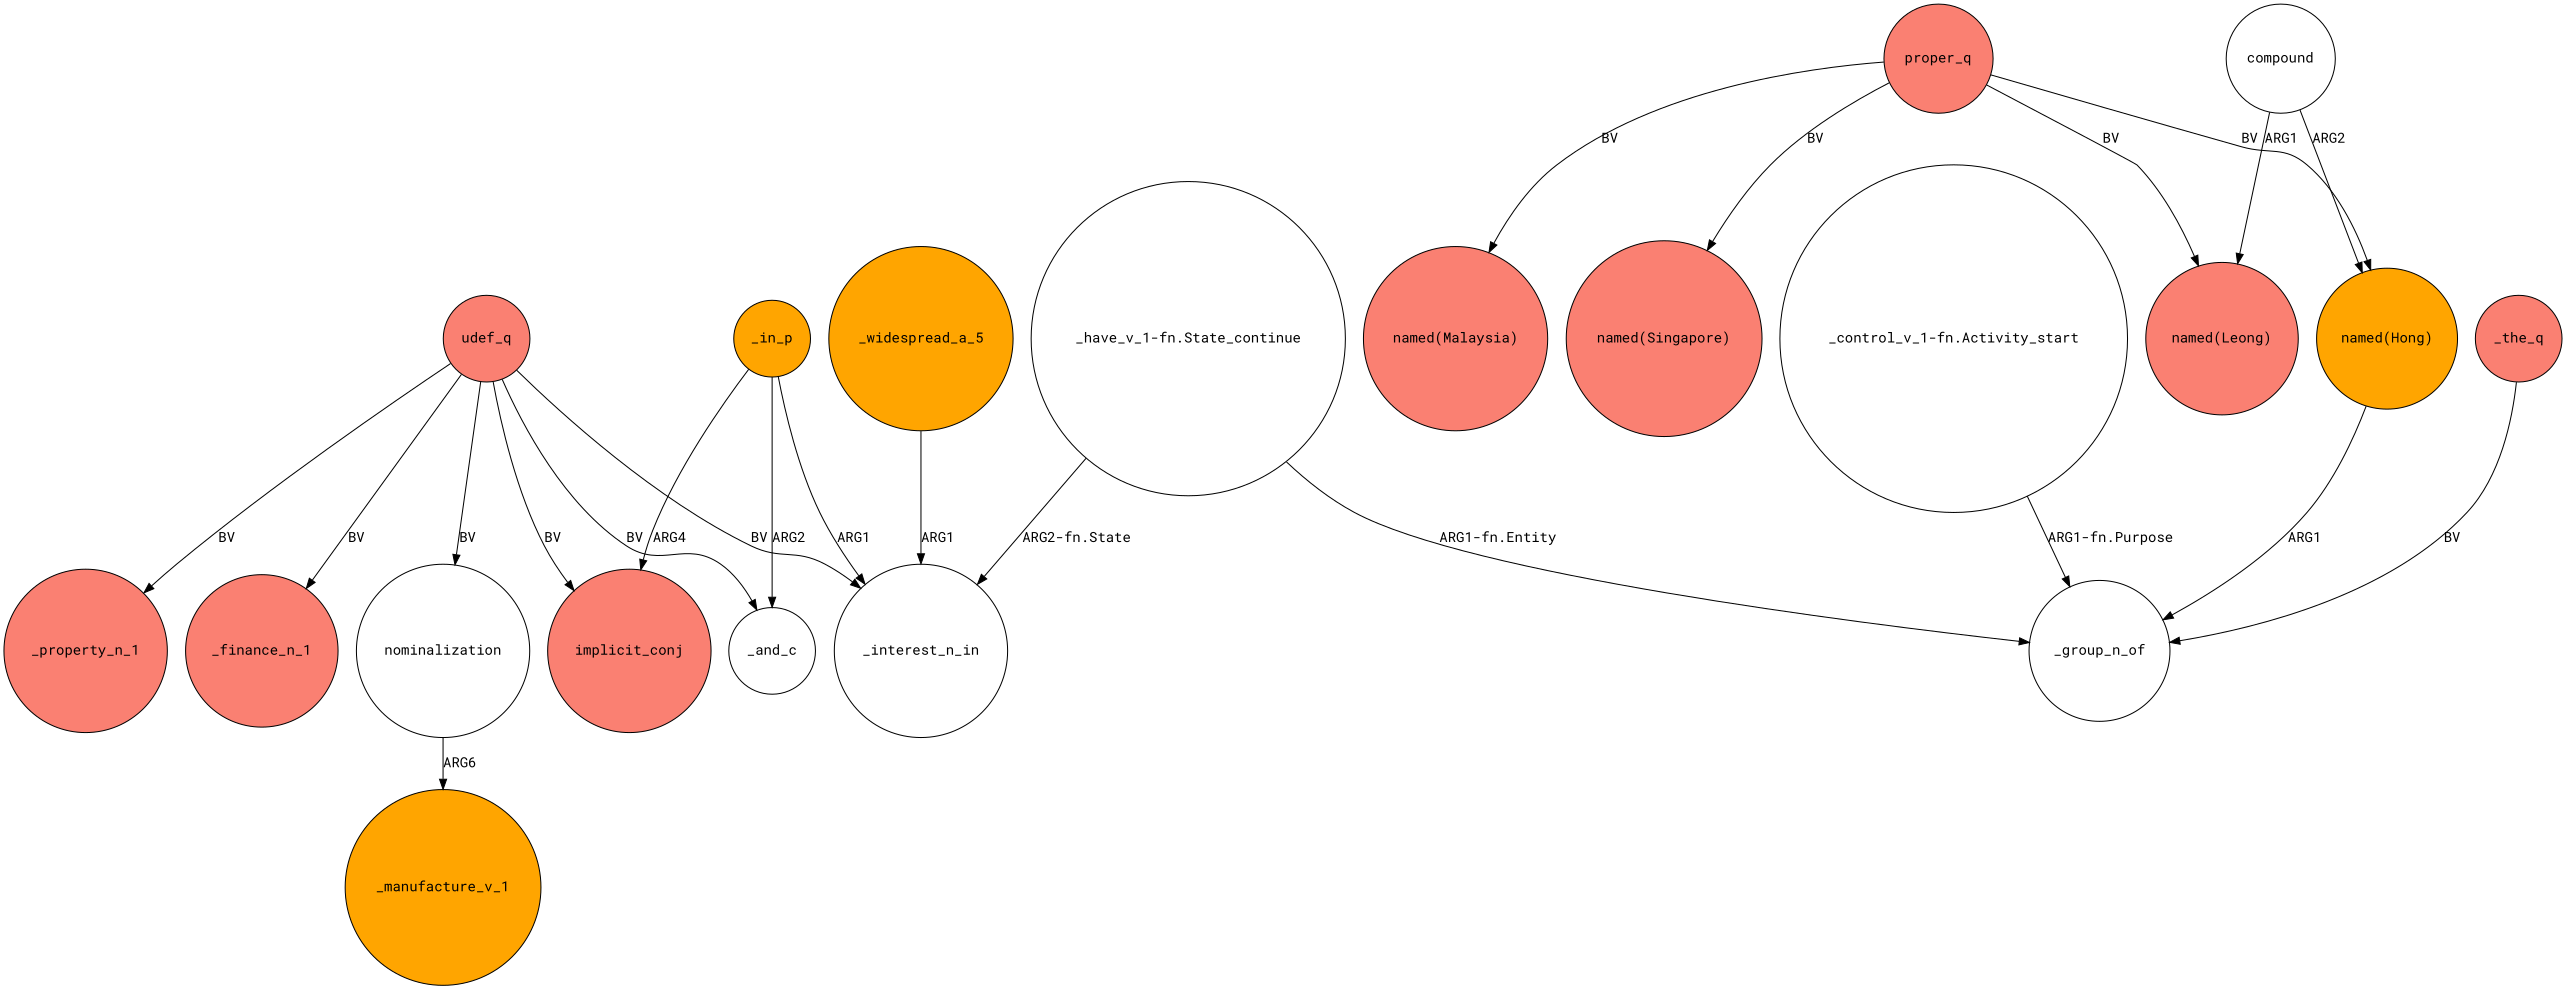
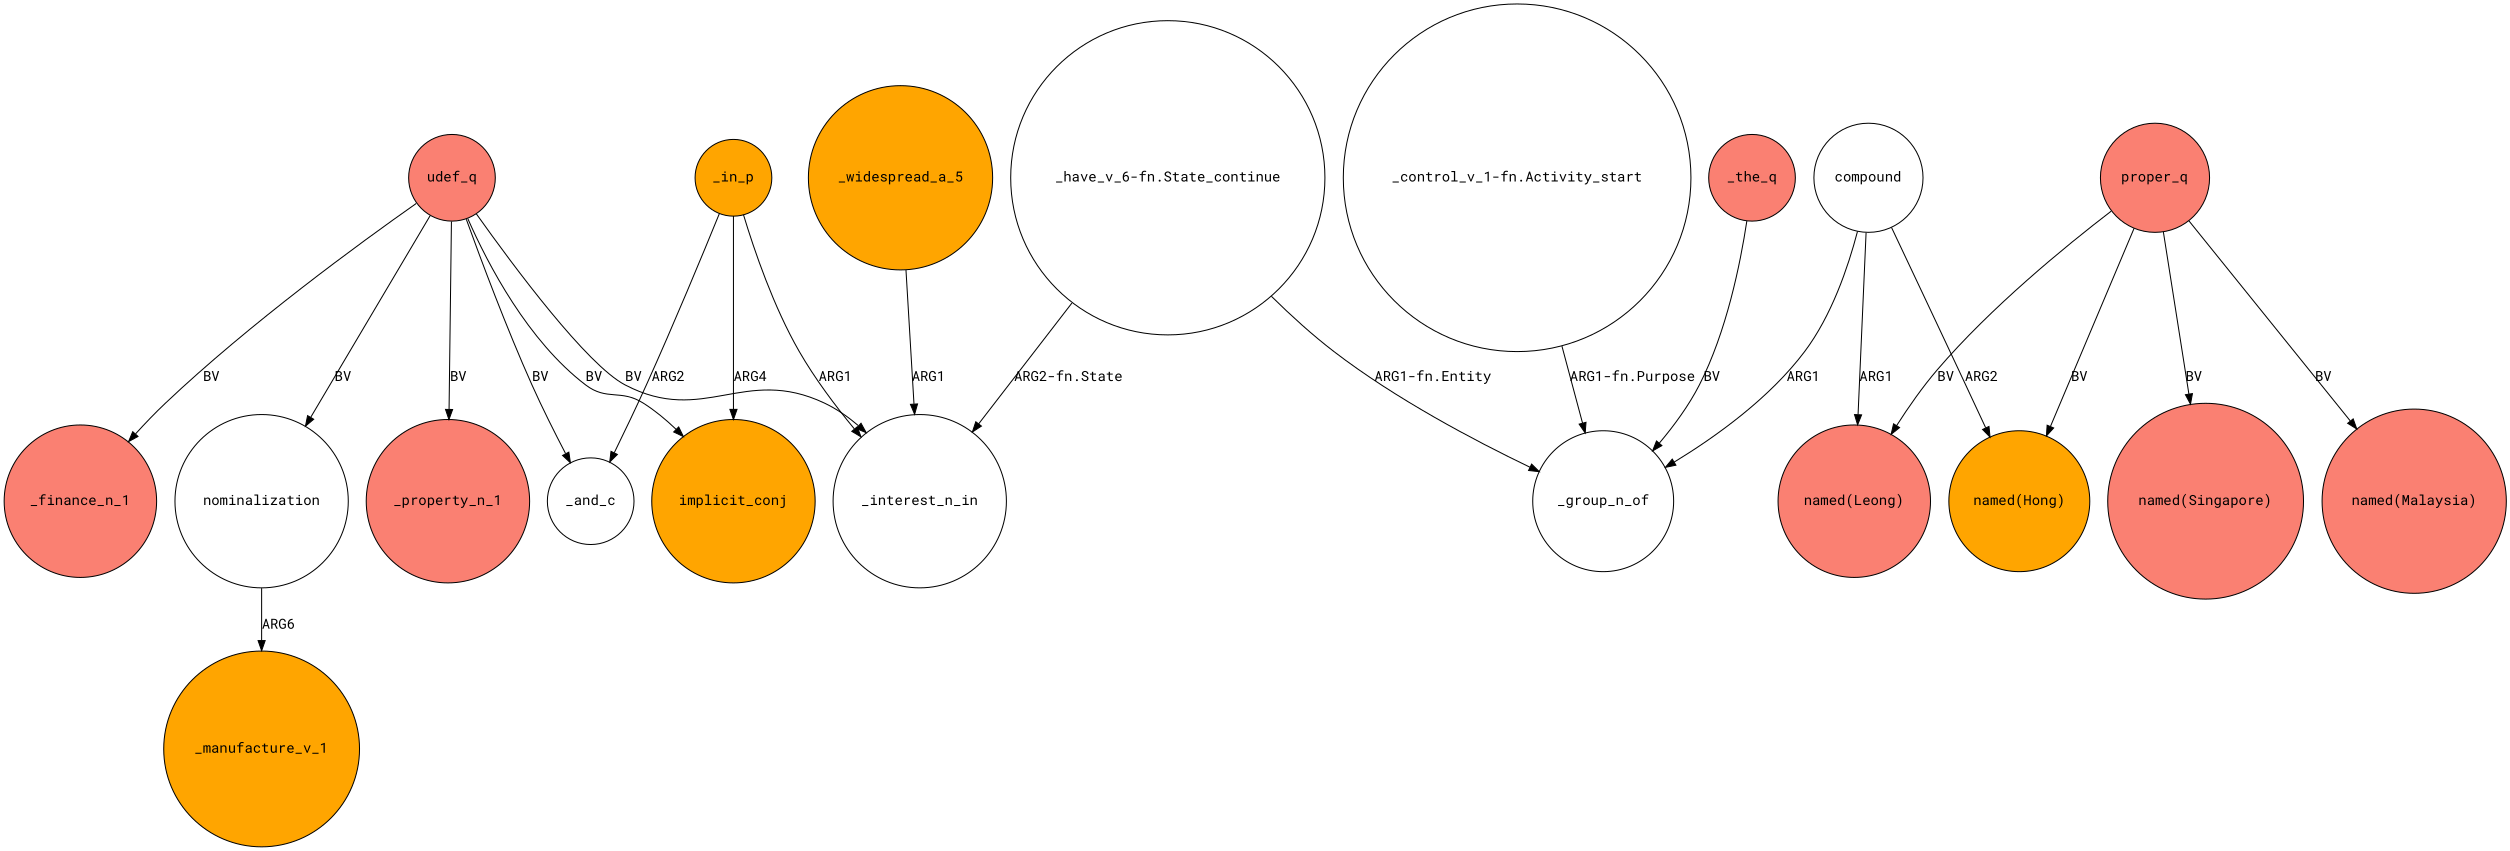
(1188, 339) -> (1168, 178)
(2291, 530) -> (1792, 367)
(629, 651) -> (733, 501)
